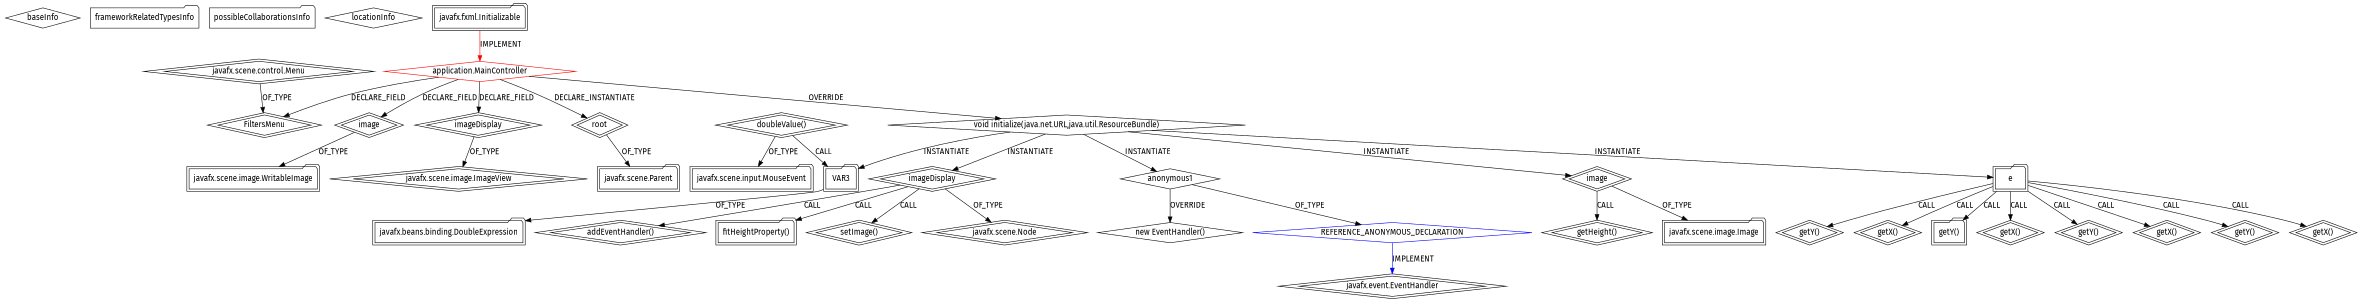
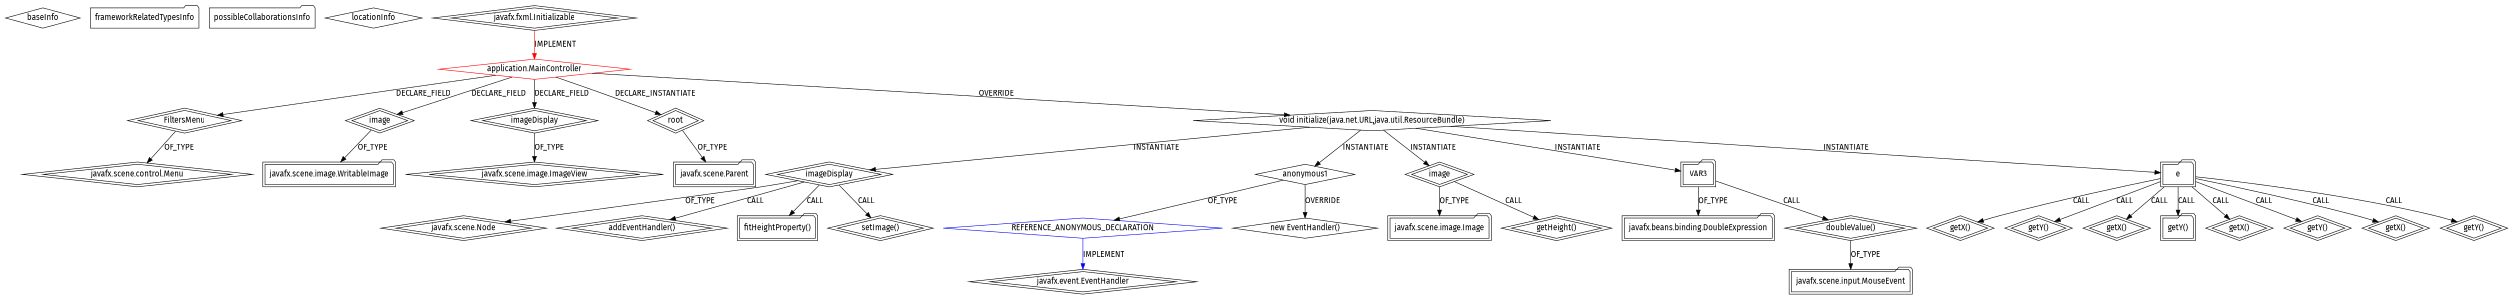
(480, 18) -> (534, 18)
(261, 95) -> (163, 145)
(808, 149) -> (1769, 199)
